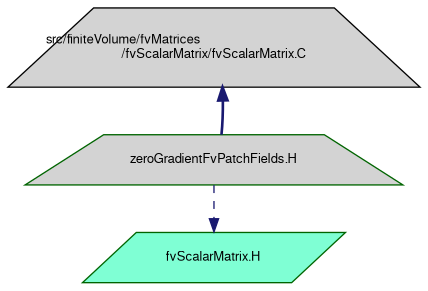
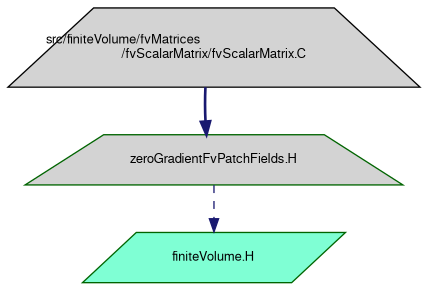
(223, 118) -> (205, 104)
(214, 258) -> (214, 258)
